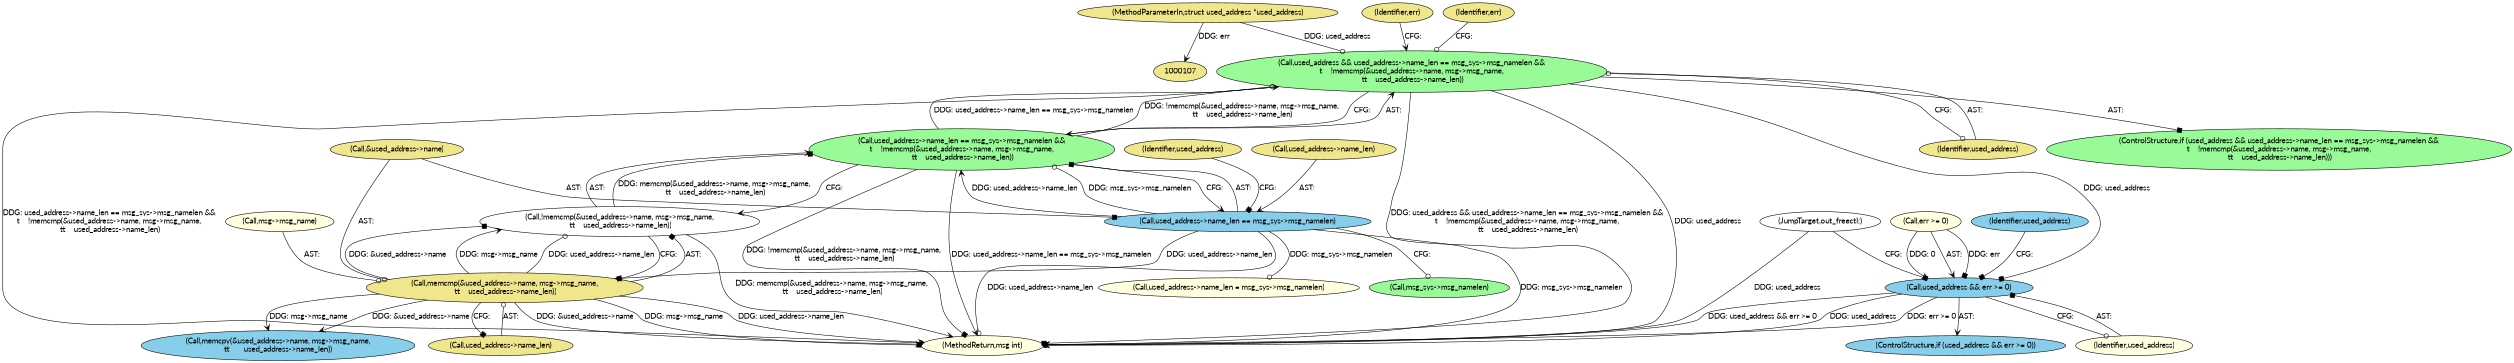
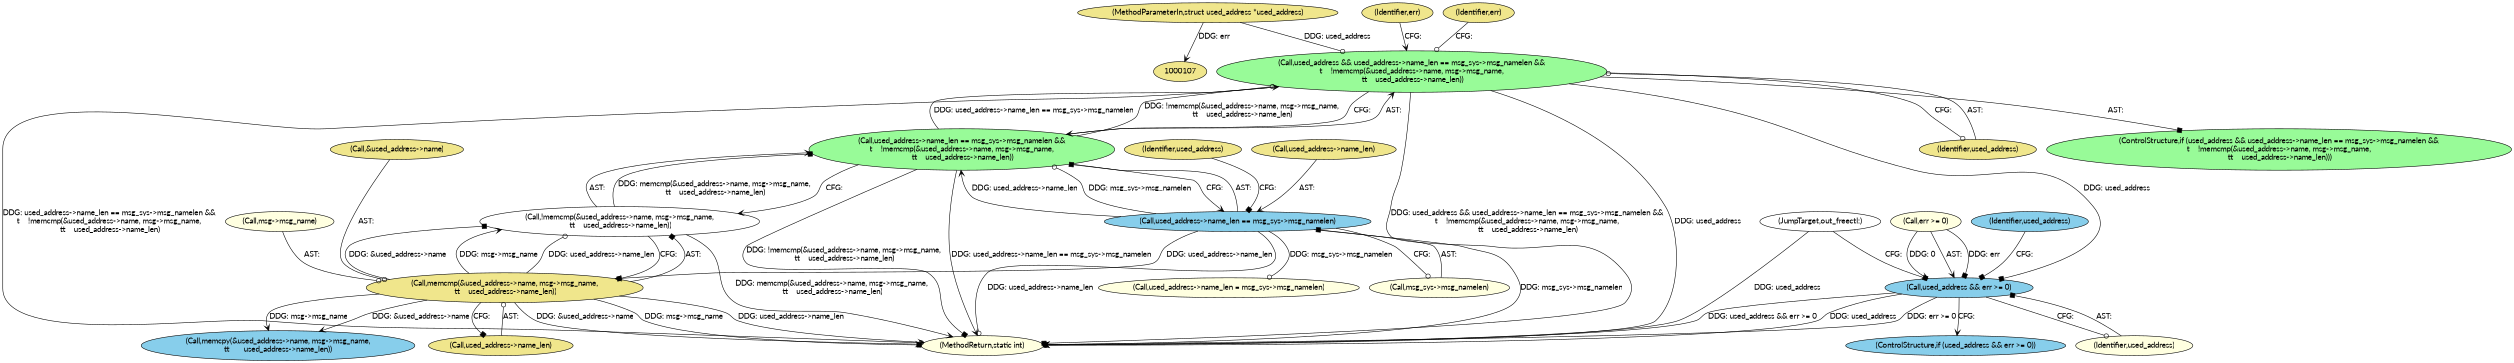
(764, 206) -> (1395, 239)
(1439, 288) -> (1439, 288)
(1968, 317) -> (1968, 317)
(982, 346) -> (982, 346)
